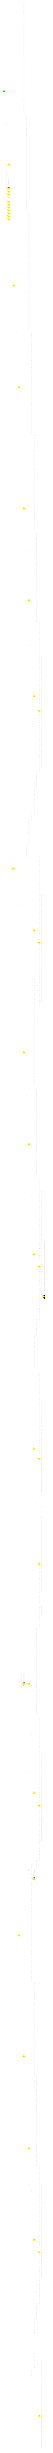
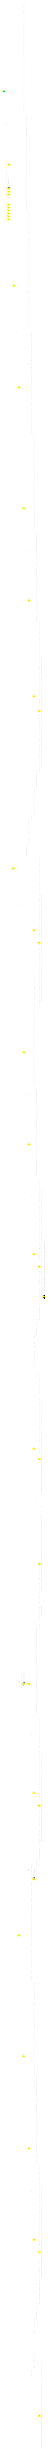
(9, 202) -> none
